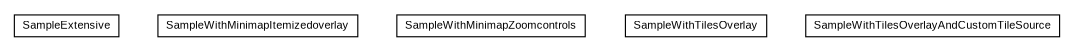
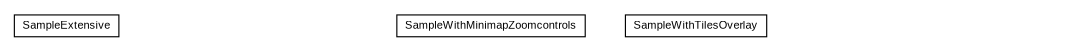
(258, 25) -> none
(932, 25) -> none
